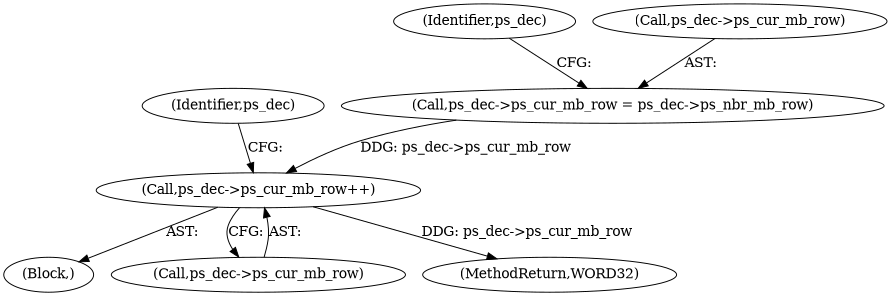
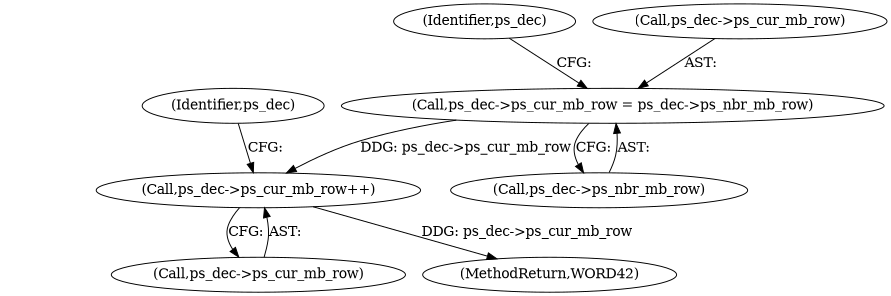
none -> (599, 190)
(49, 275) -> none
(550, 275) -> (550, 275)
